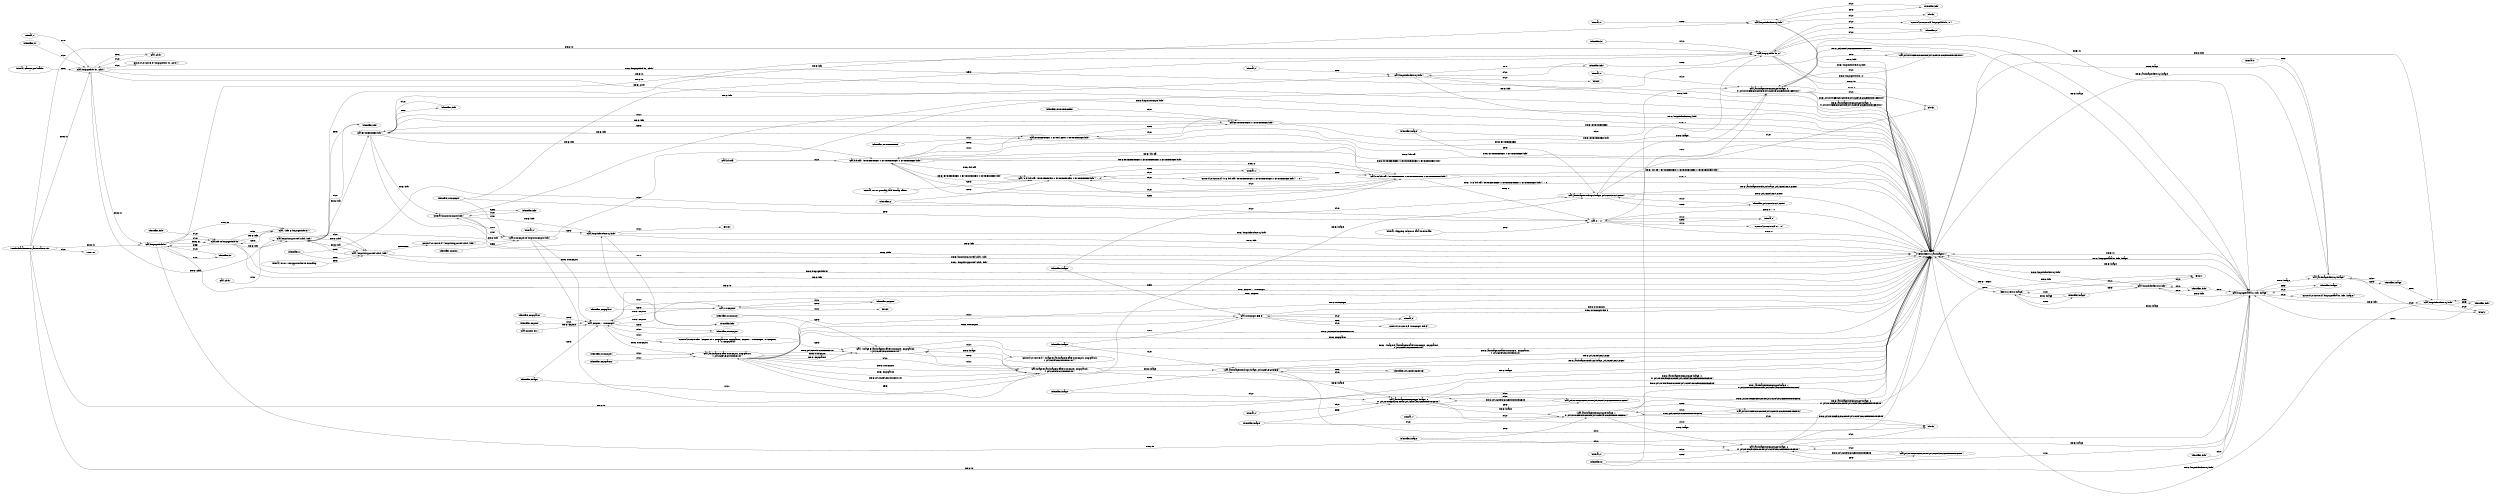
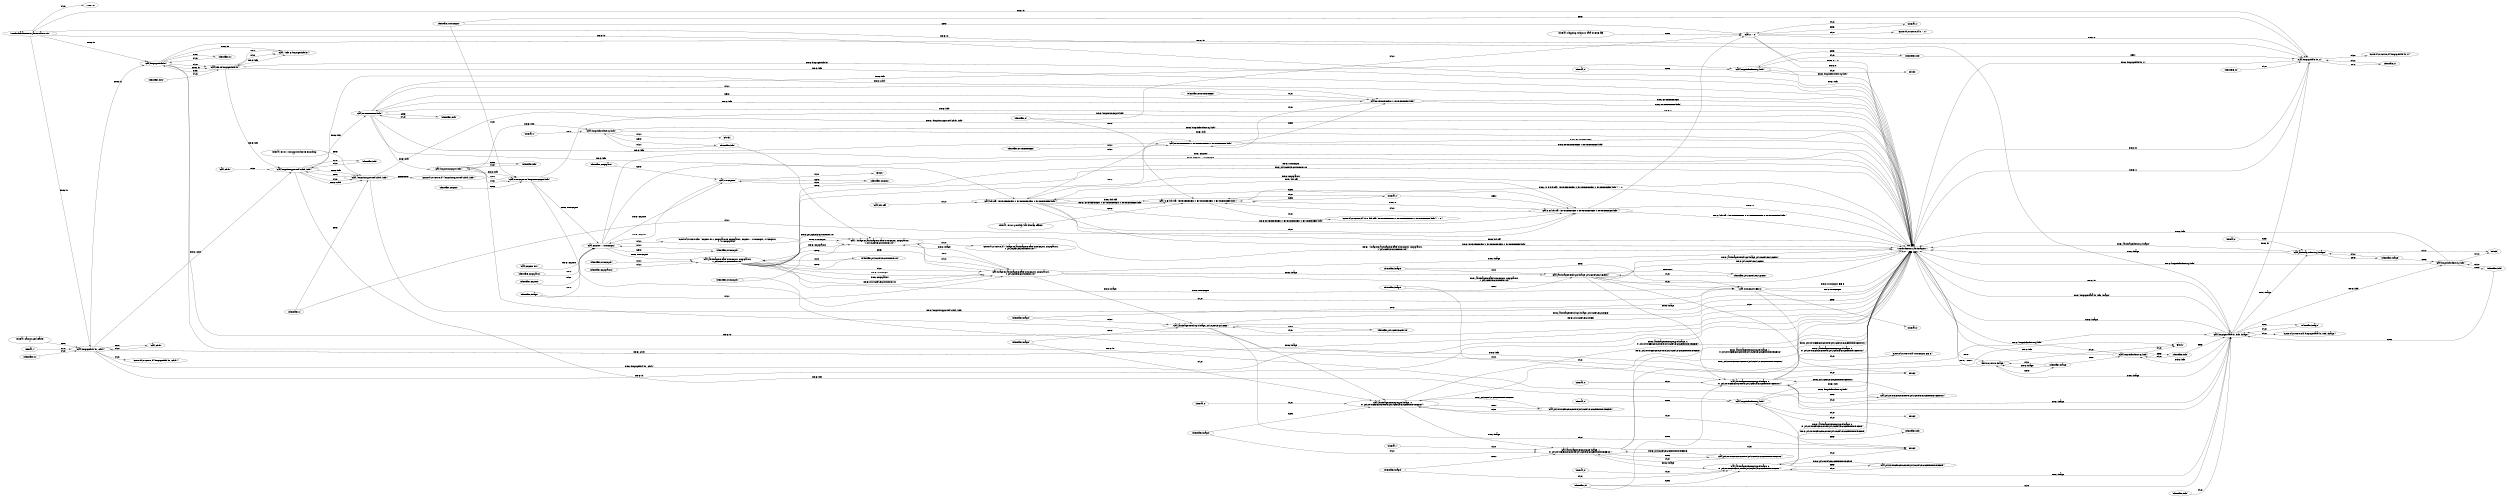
(2099, 69) -> (2283, 202)
(1060, 138) -> (1201, 144)
(1682, 204) -> (1668, 270)
(449, 216) -> (449, 169)
none -> (880, 258)
(1335, 317) -> (1664, 285)
